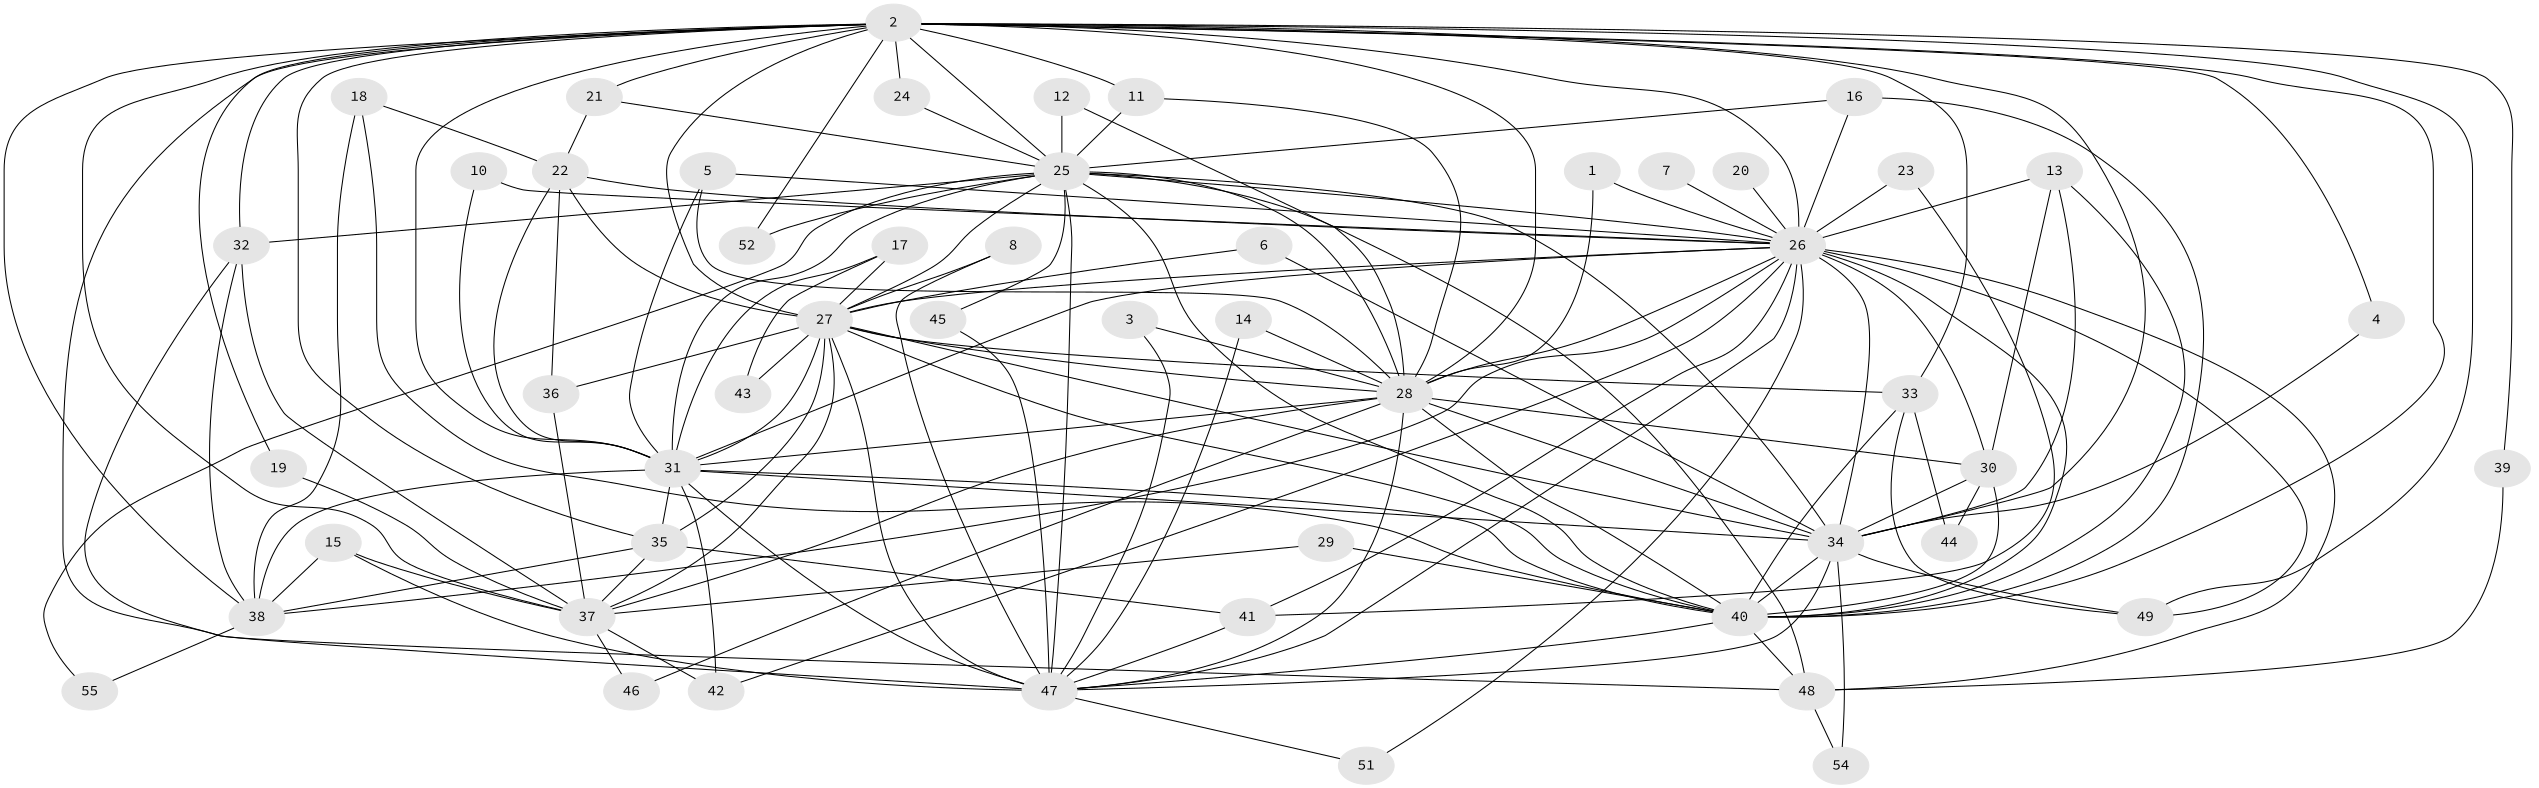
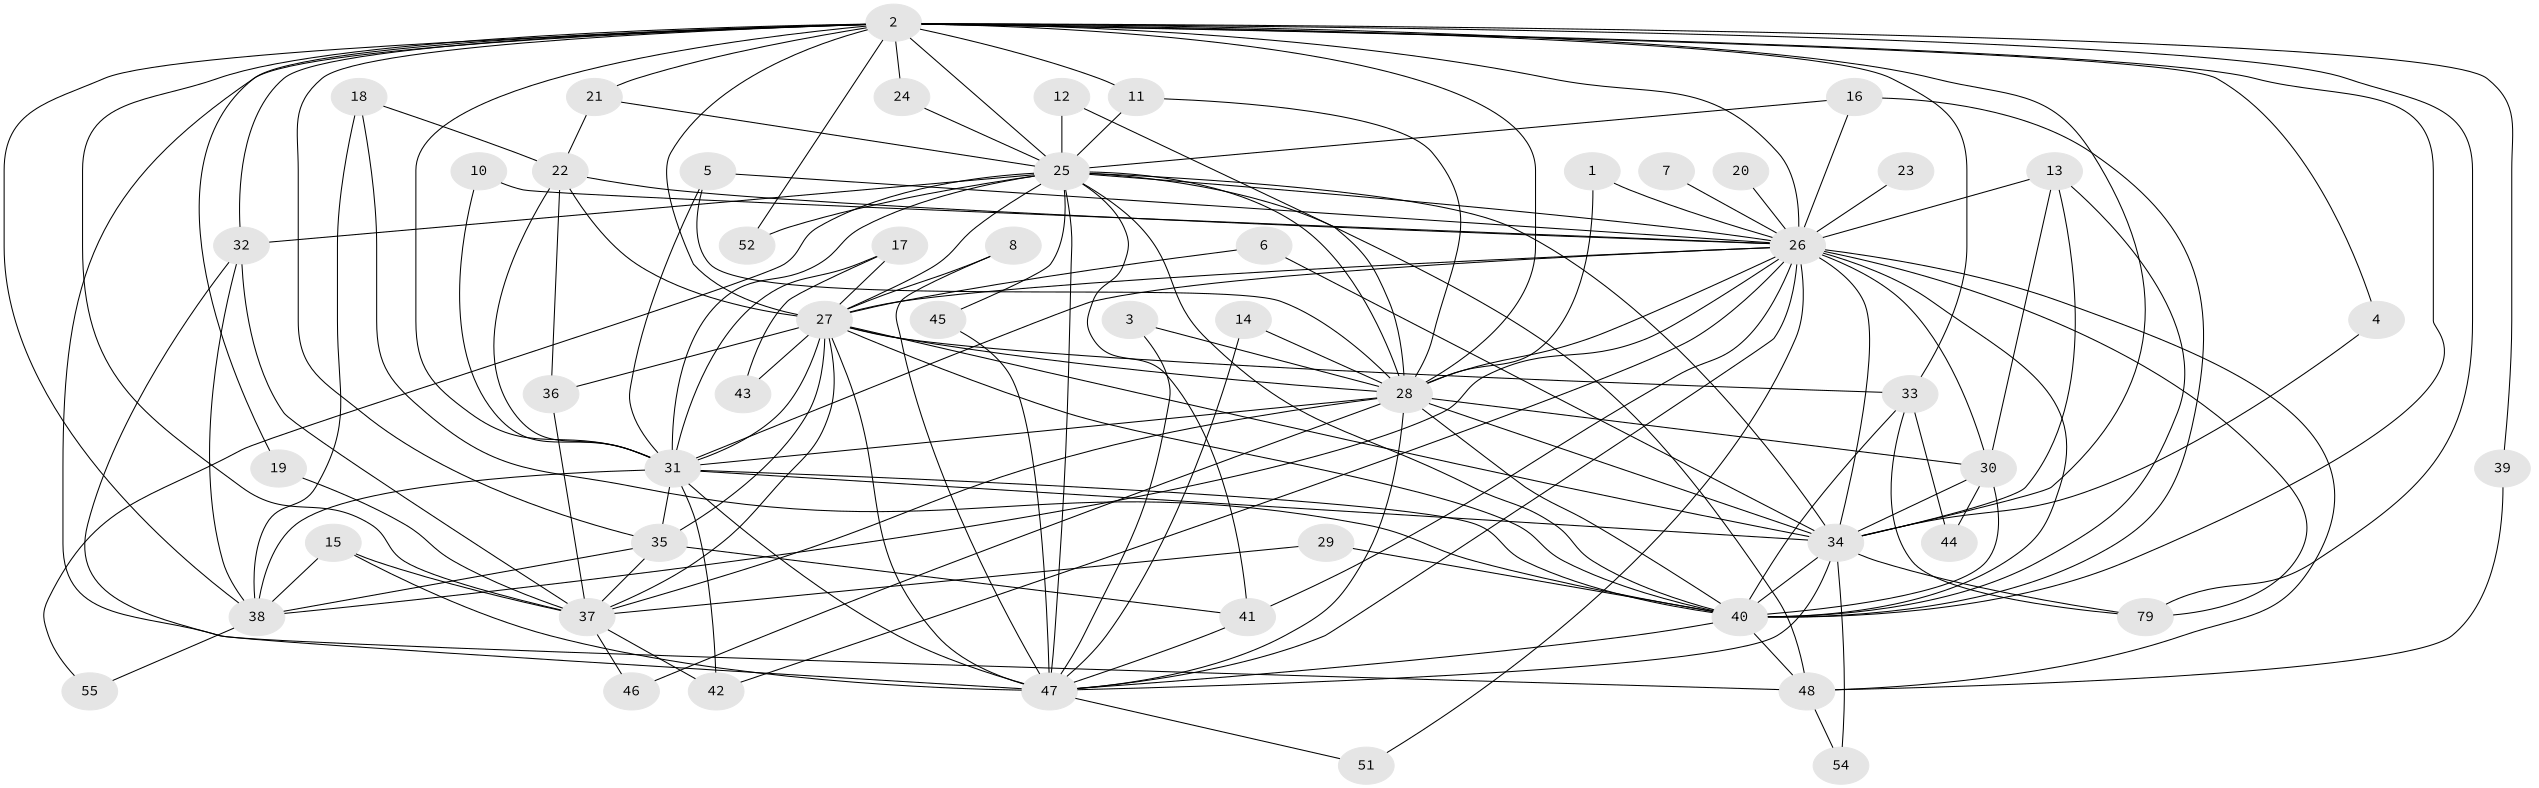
(1850, 584) -> (1180, 393)
(2145, 617) -> (2145, 617)
